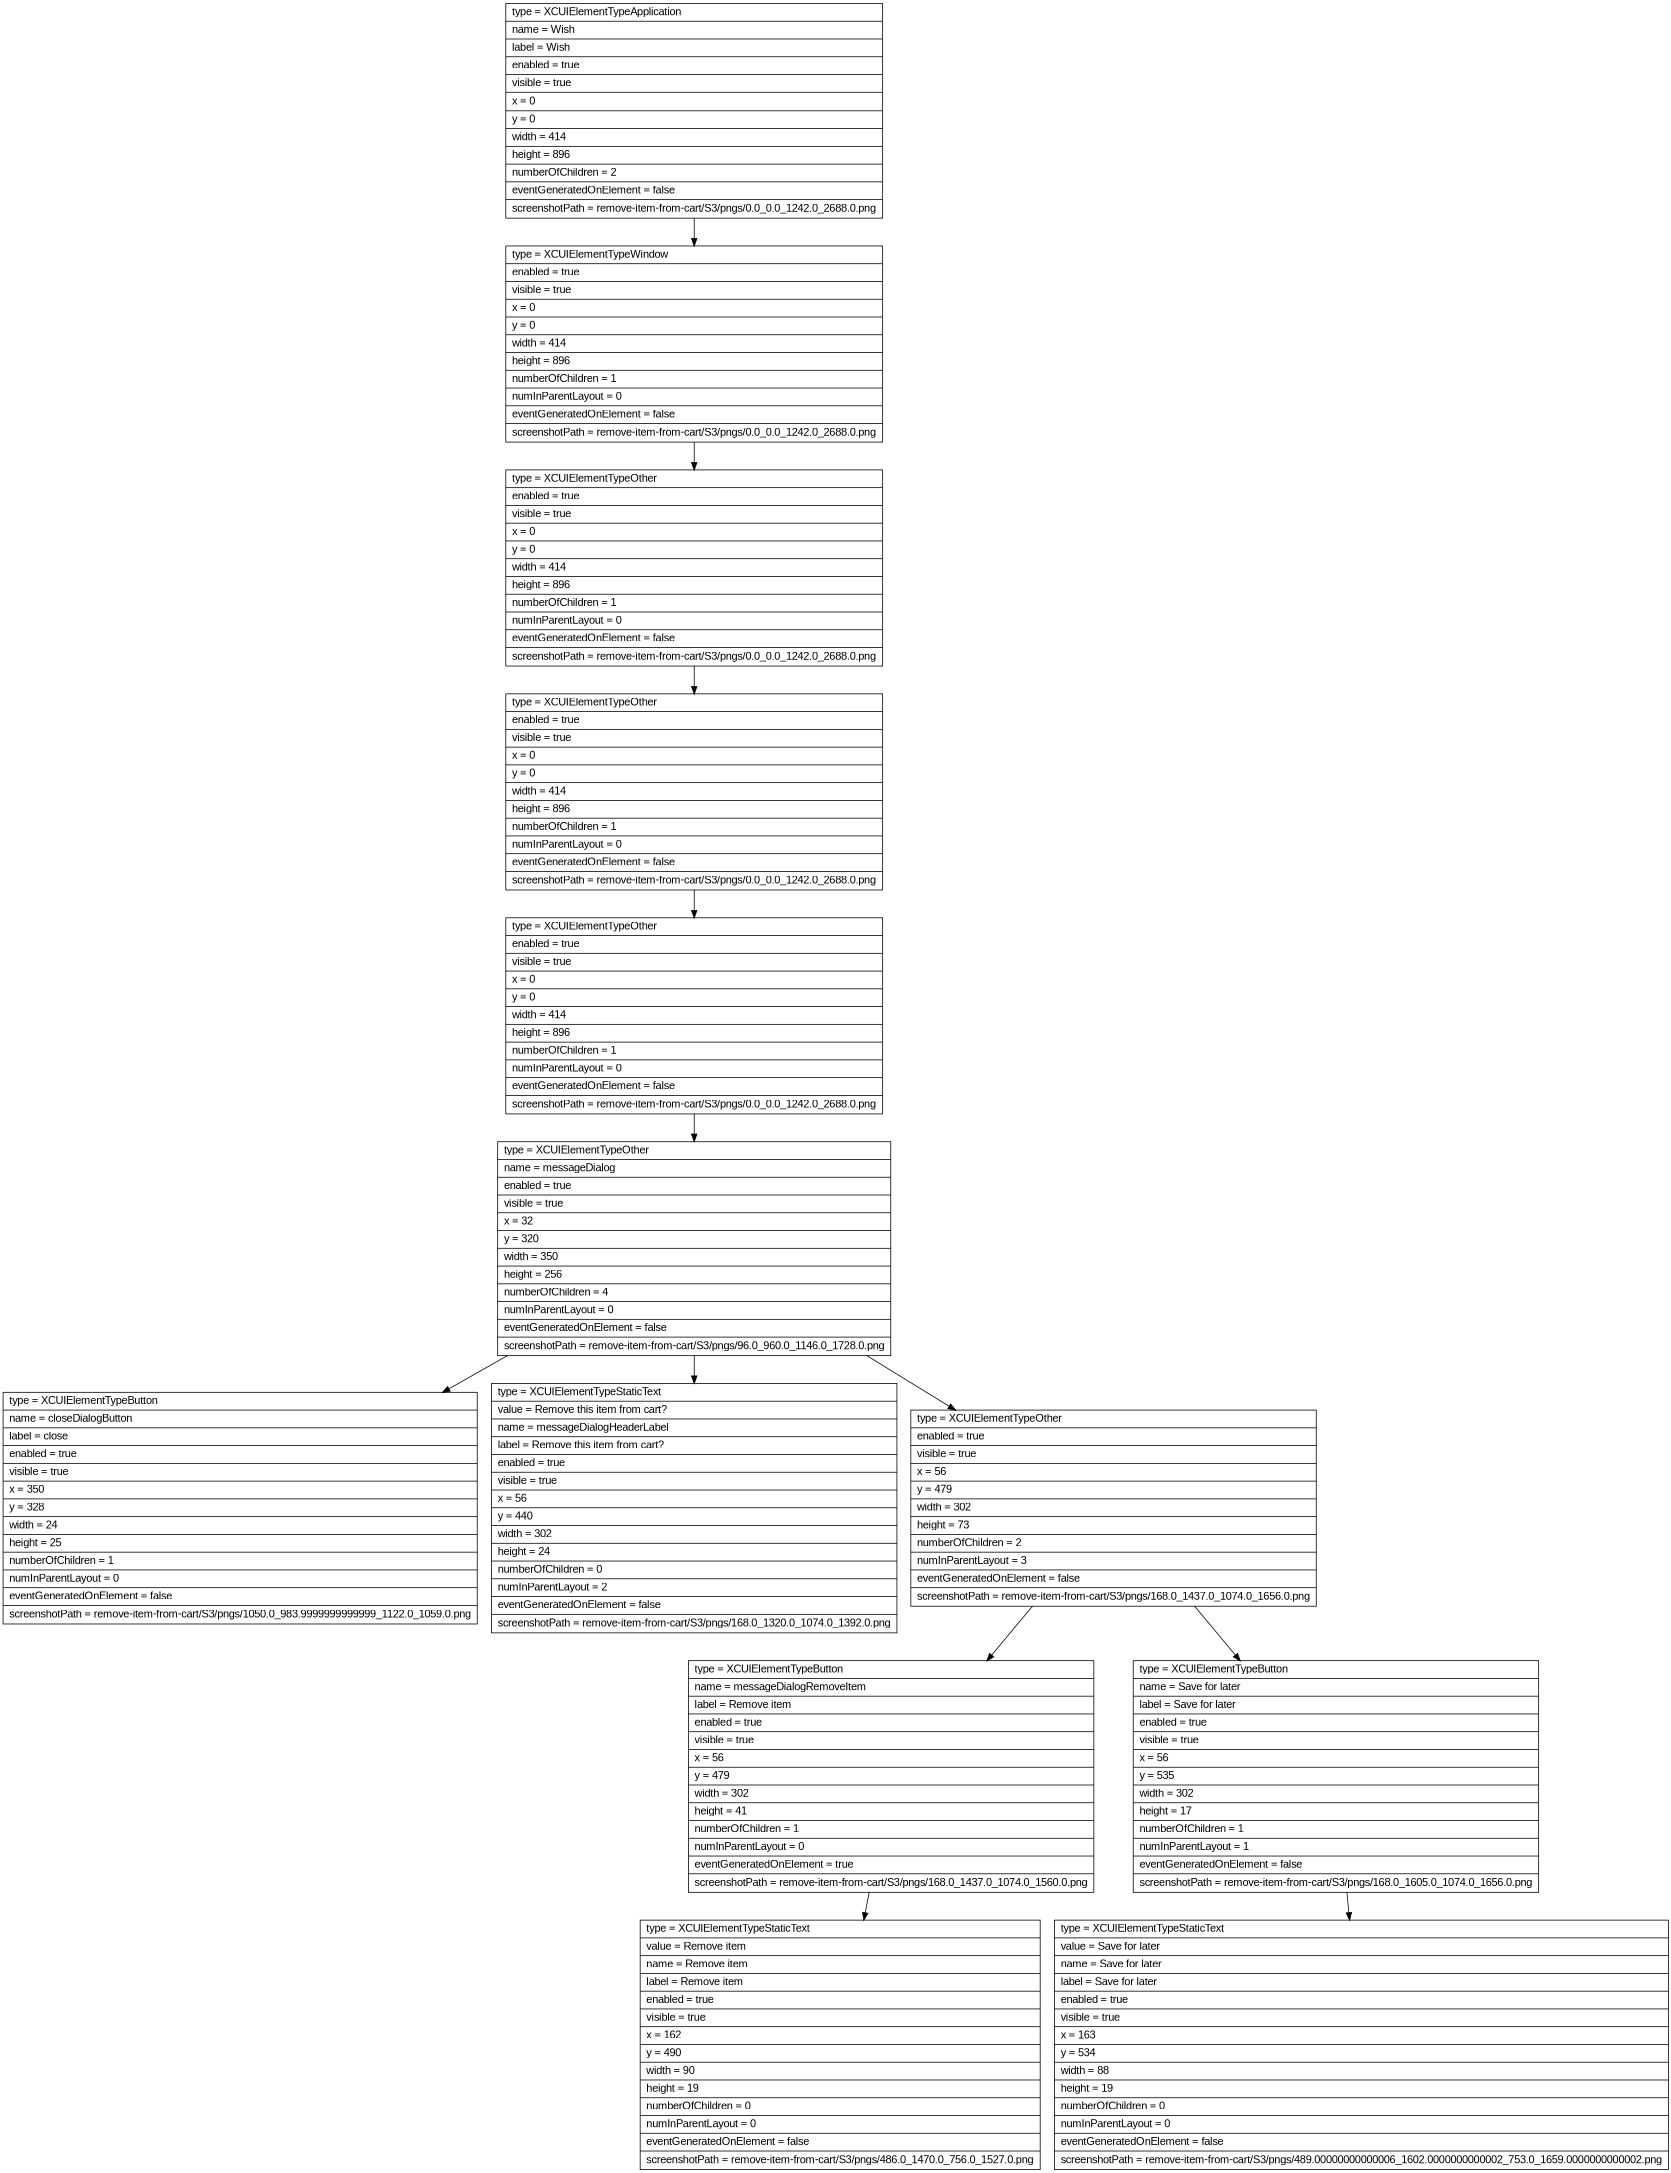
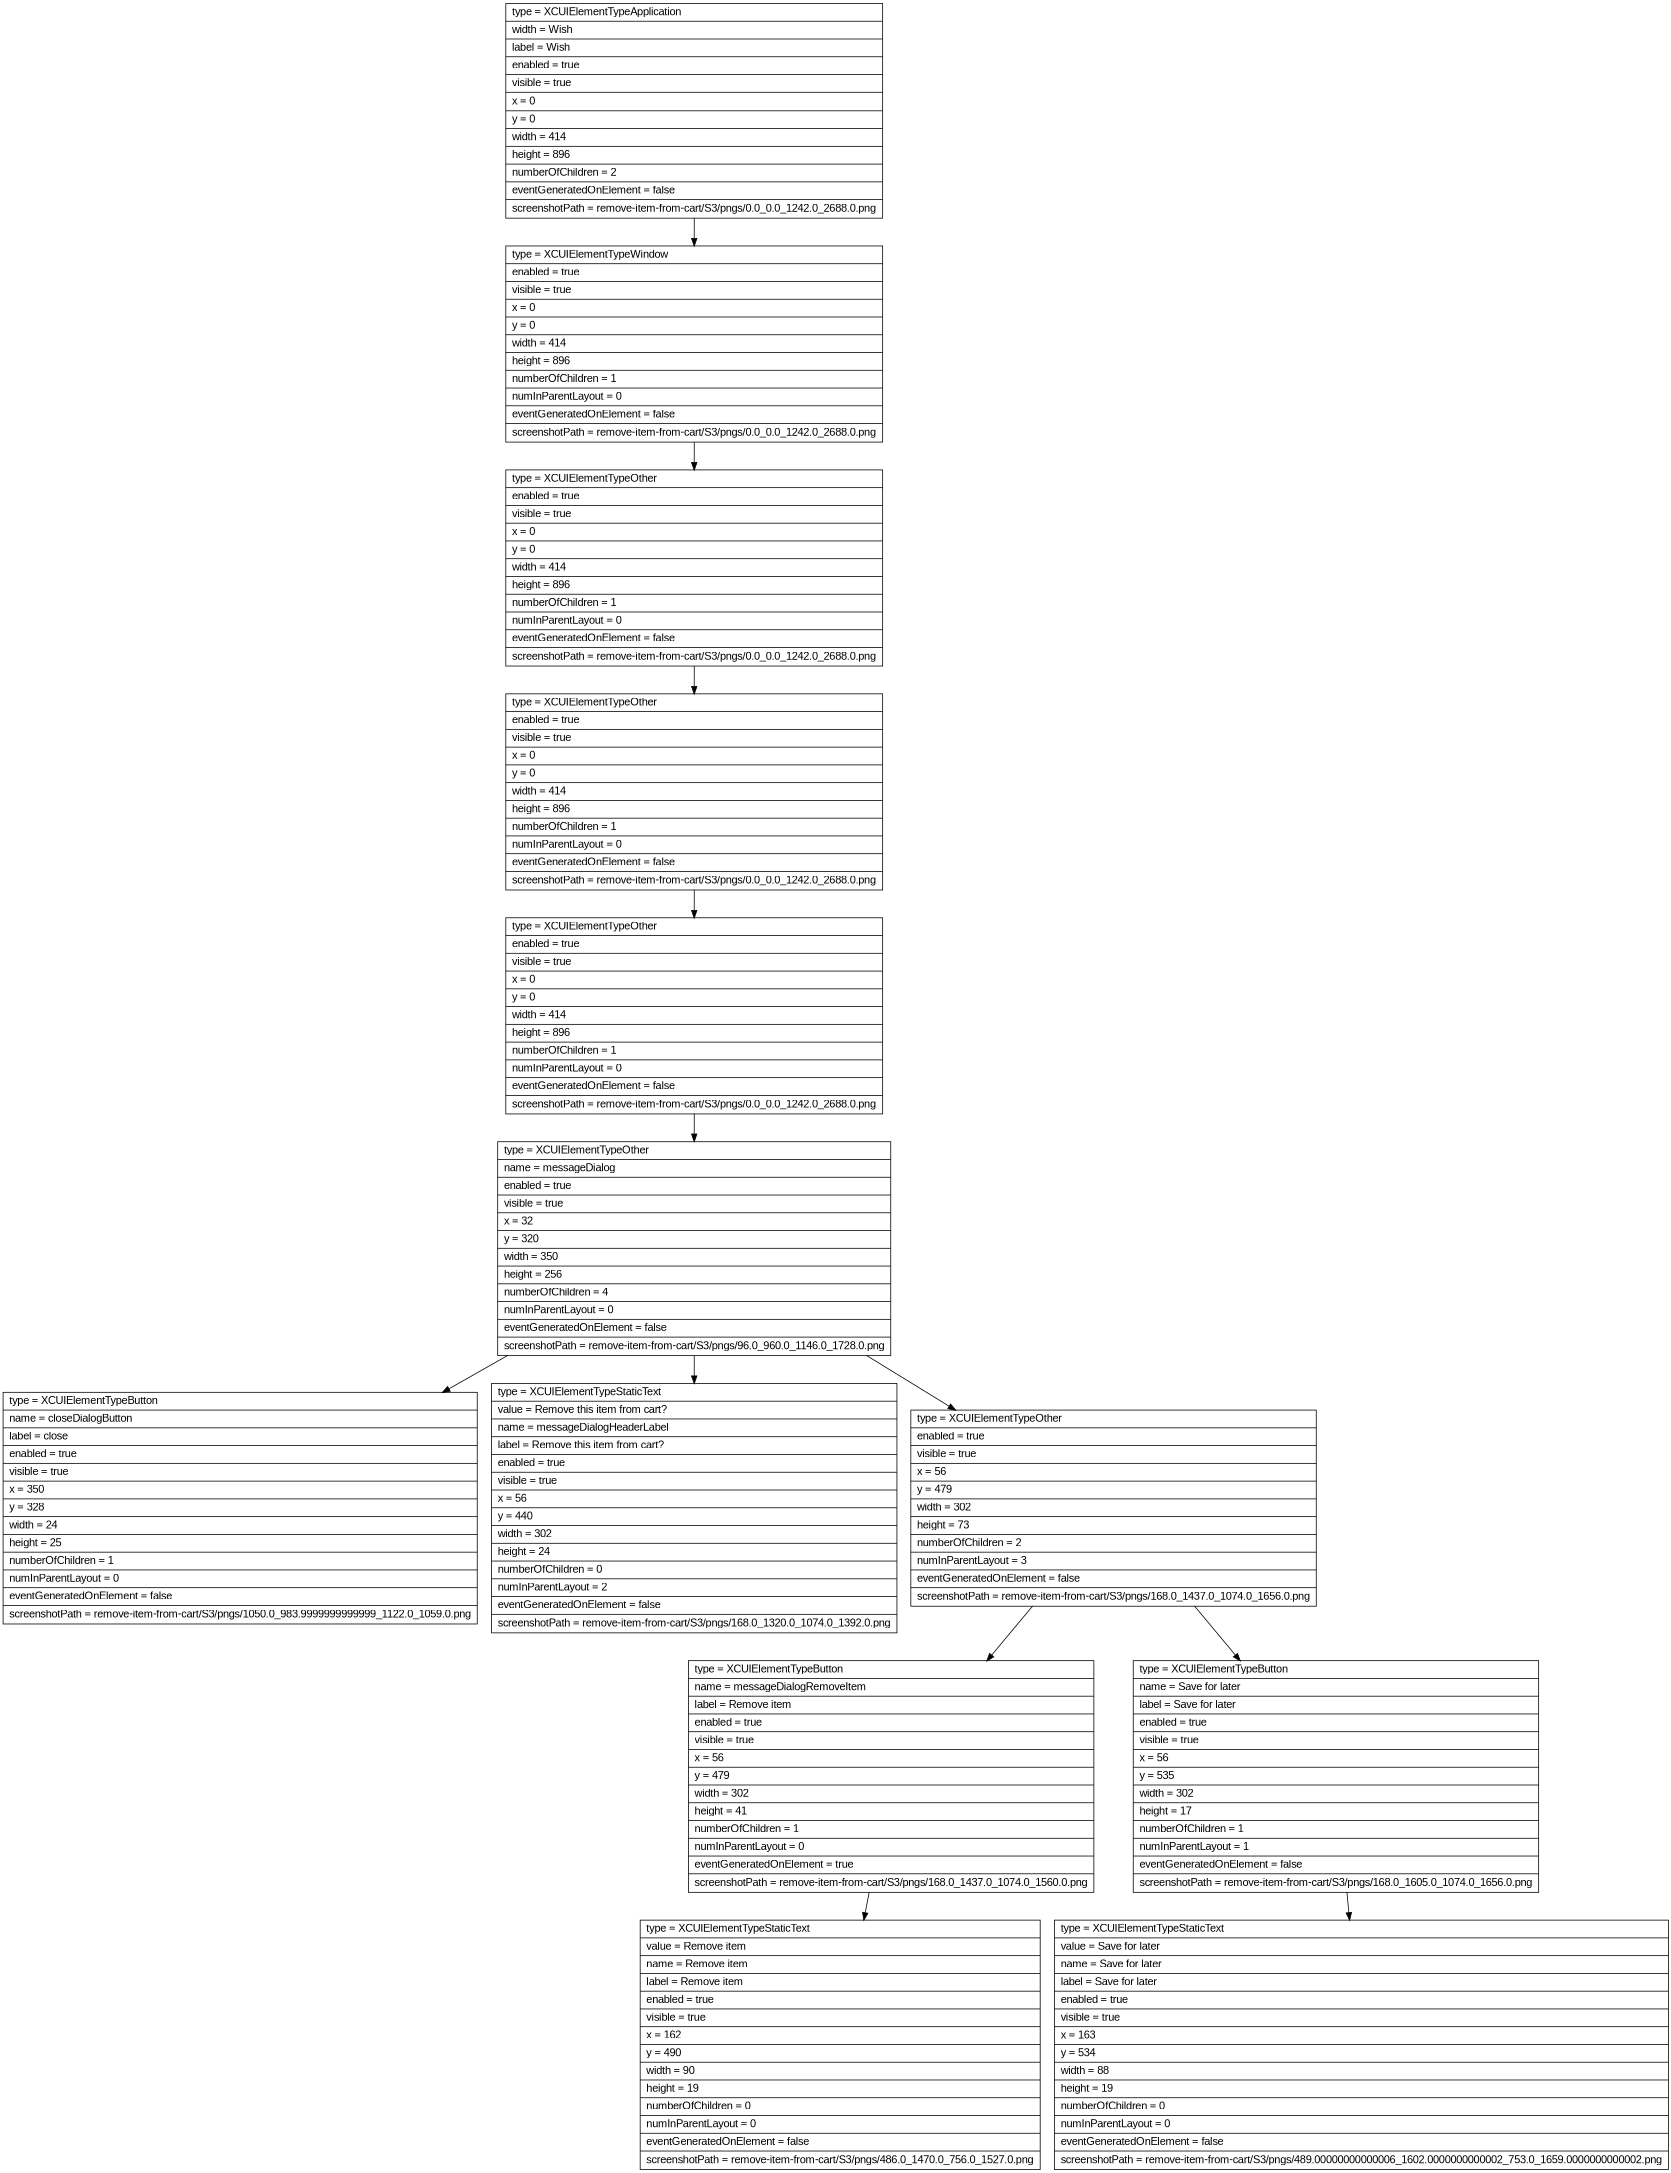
(544, 30) -> (542, 30)
